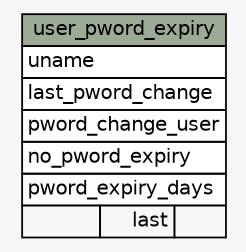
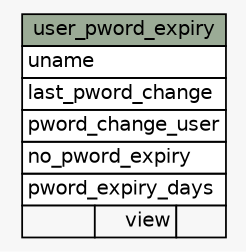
(151, 221) -> (148, 221)
